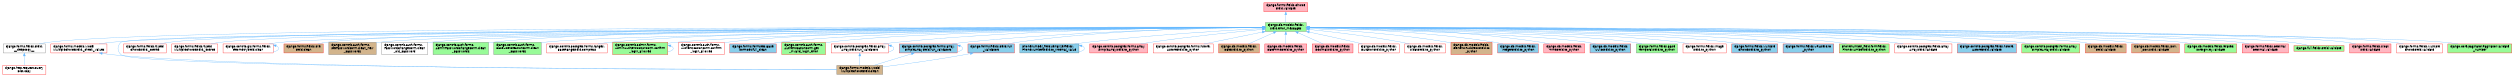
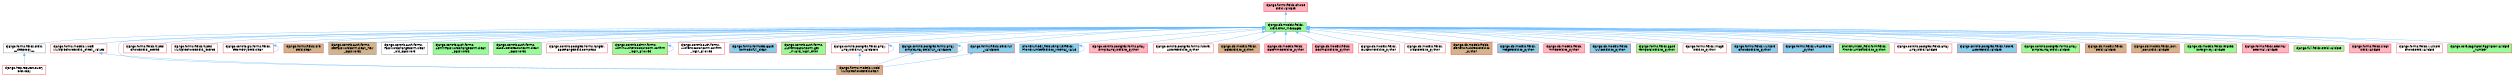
(1657, 48) -> (1657, 48)
(860, 70) -> (860, 70)
